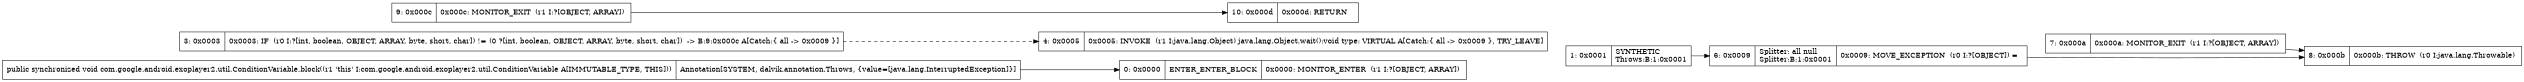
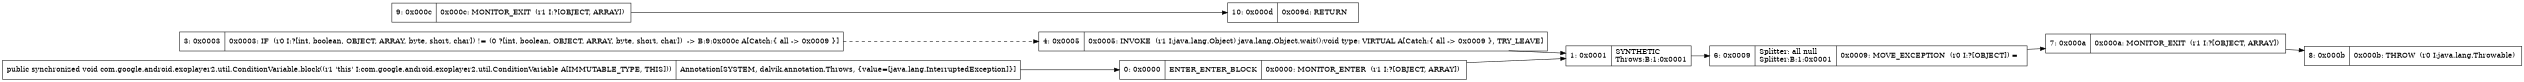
(1318, 12) -> (1318, 12)
none -> (1535, 52)
(2163, 58) -> (2034, 49)
none -> (1514, 61)
